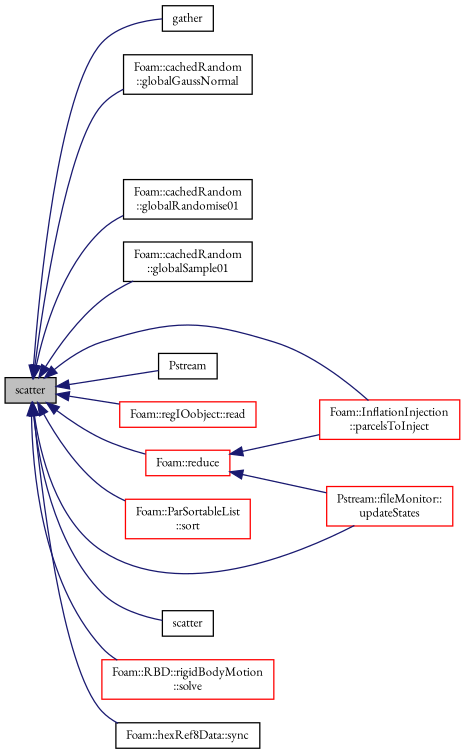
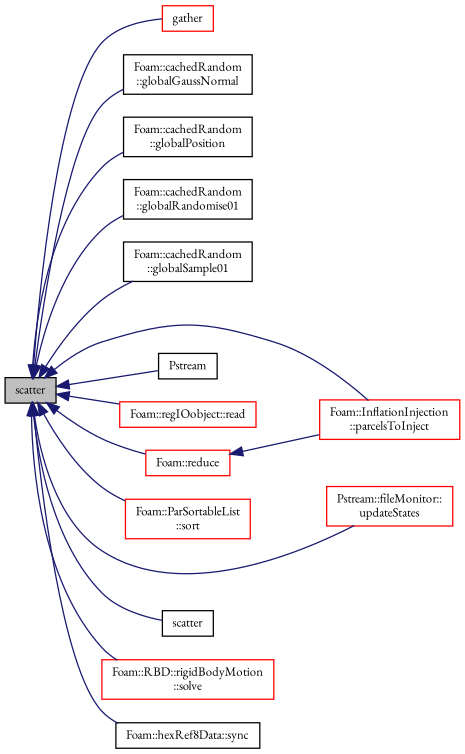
(188, 18) -> (188, 18)
none -> (188, 137)
(285, 484) -> none
